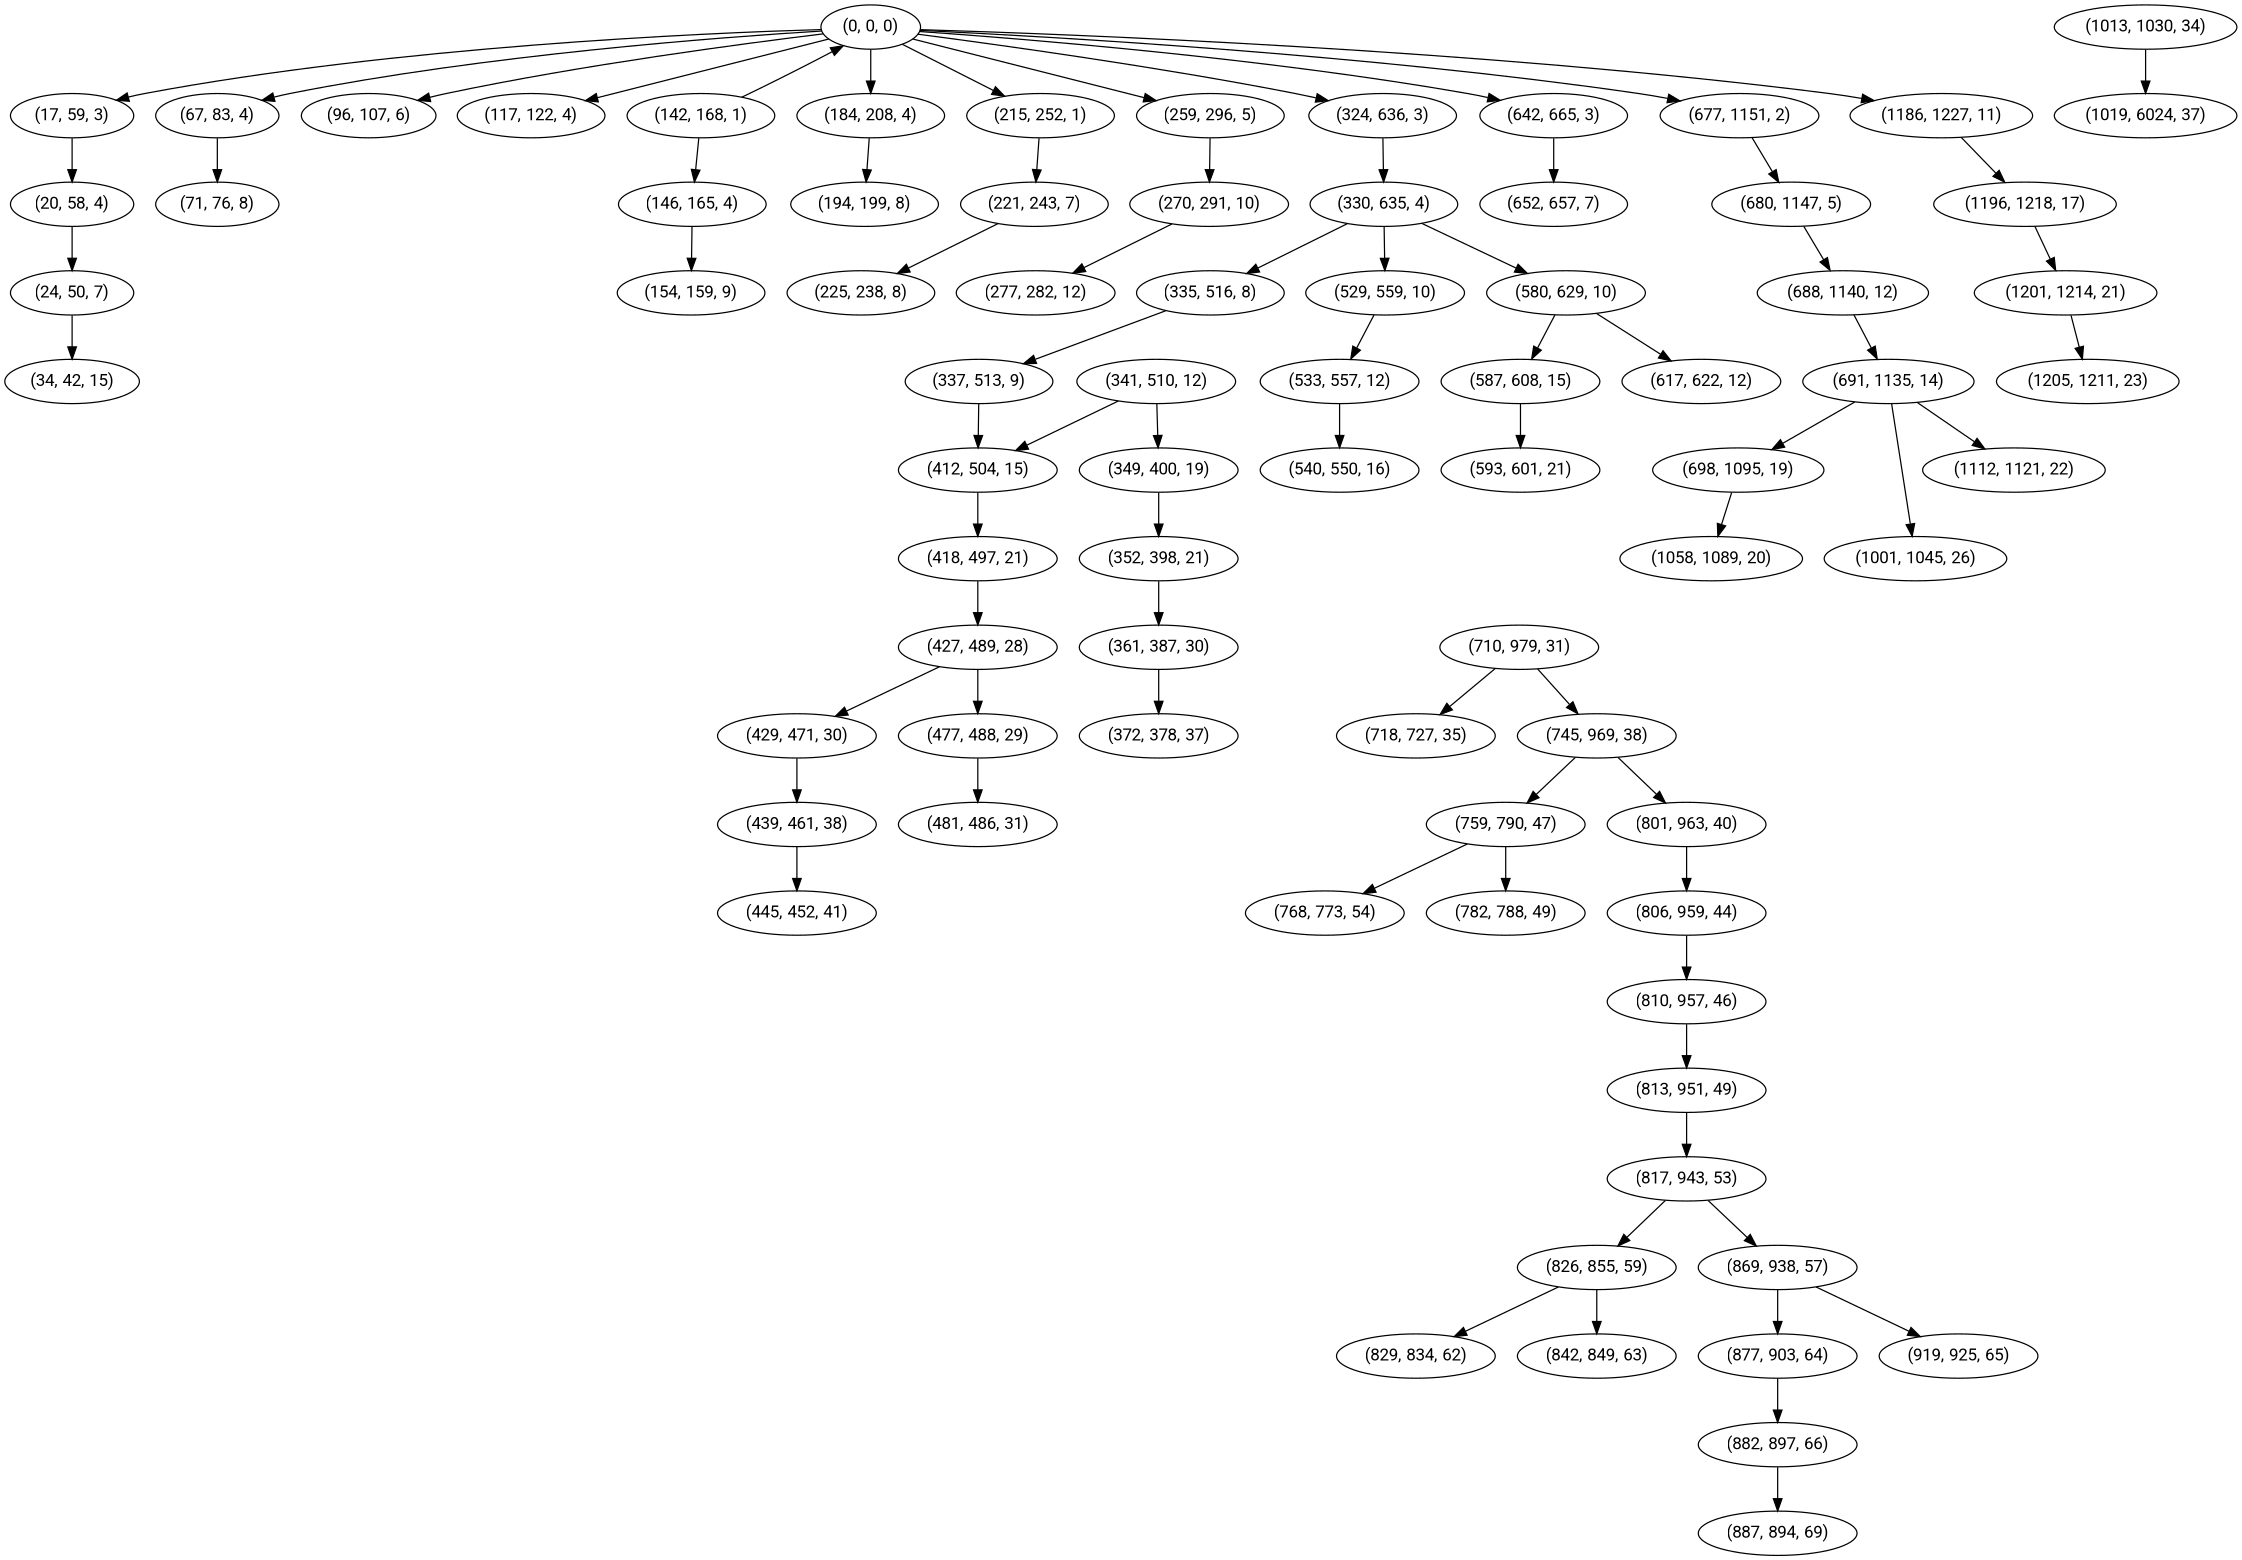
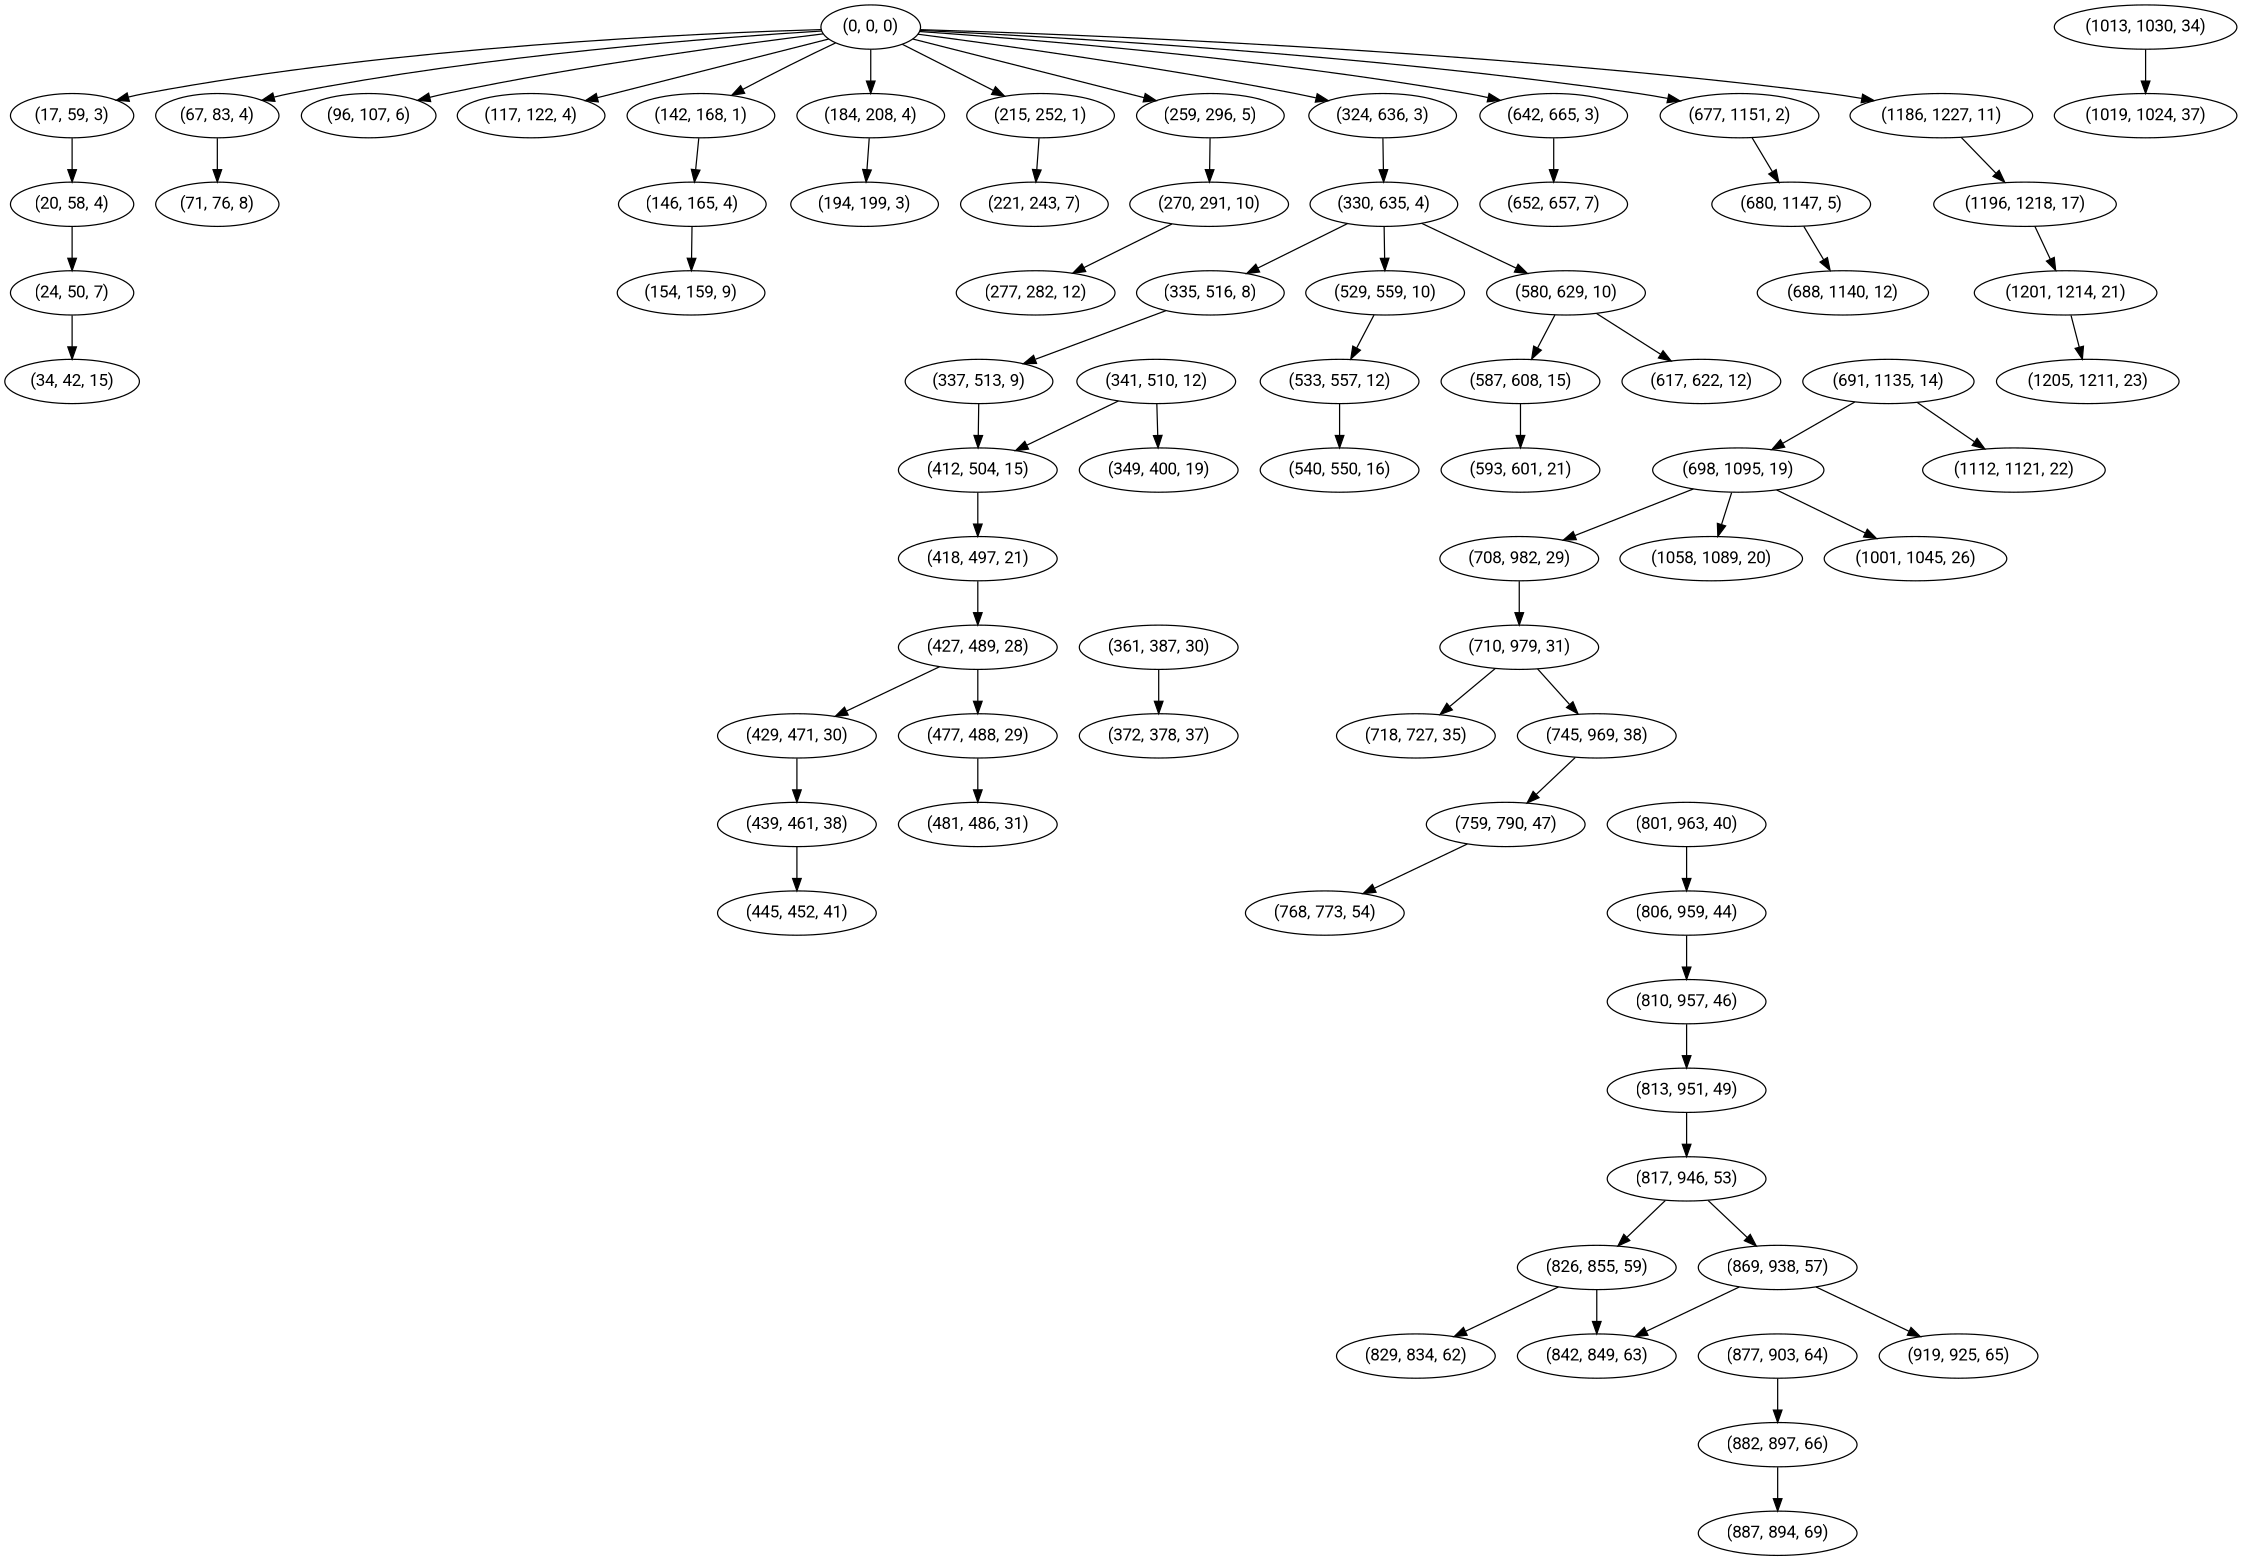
(787, 75) -> (789, 66)
(2146, 116) -> (2146, 116)
(865, 204) -> (865, 204)
(861, 293) -> none
(1863, 331) -> none
(1901, 464) -> (1821, 512)
(1159, 559) -> none
none -> (1519, 559)
(1637, 776) -> none
(1506, 913) -> none
(1687, 1179) -> (1687, 1179)
(1778, 1306) -> (1693, 1309)
